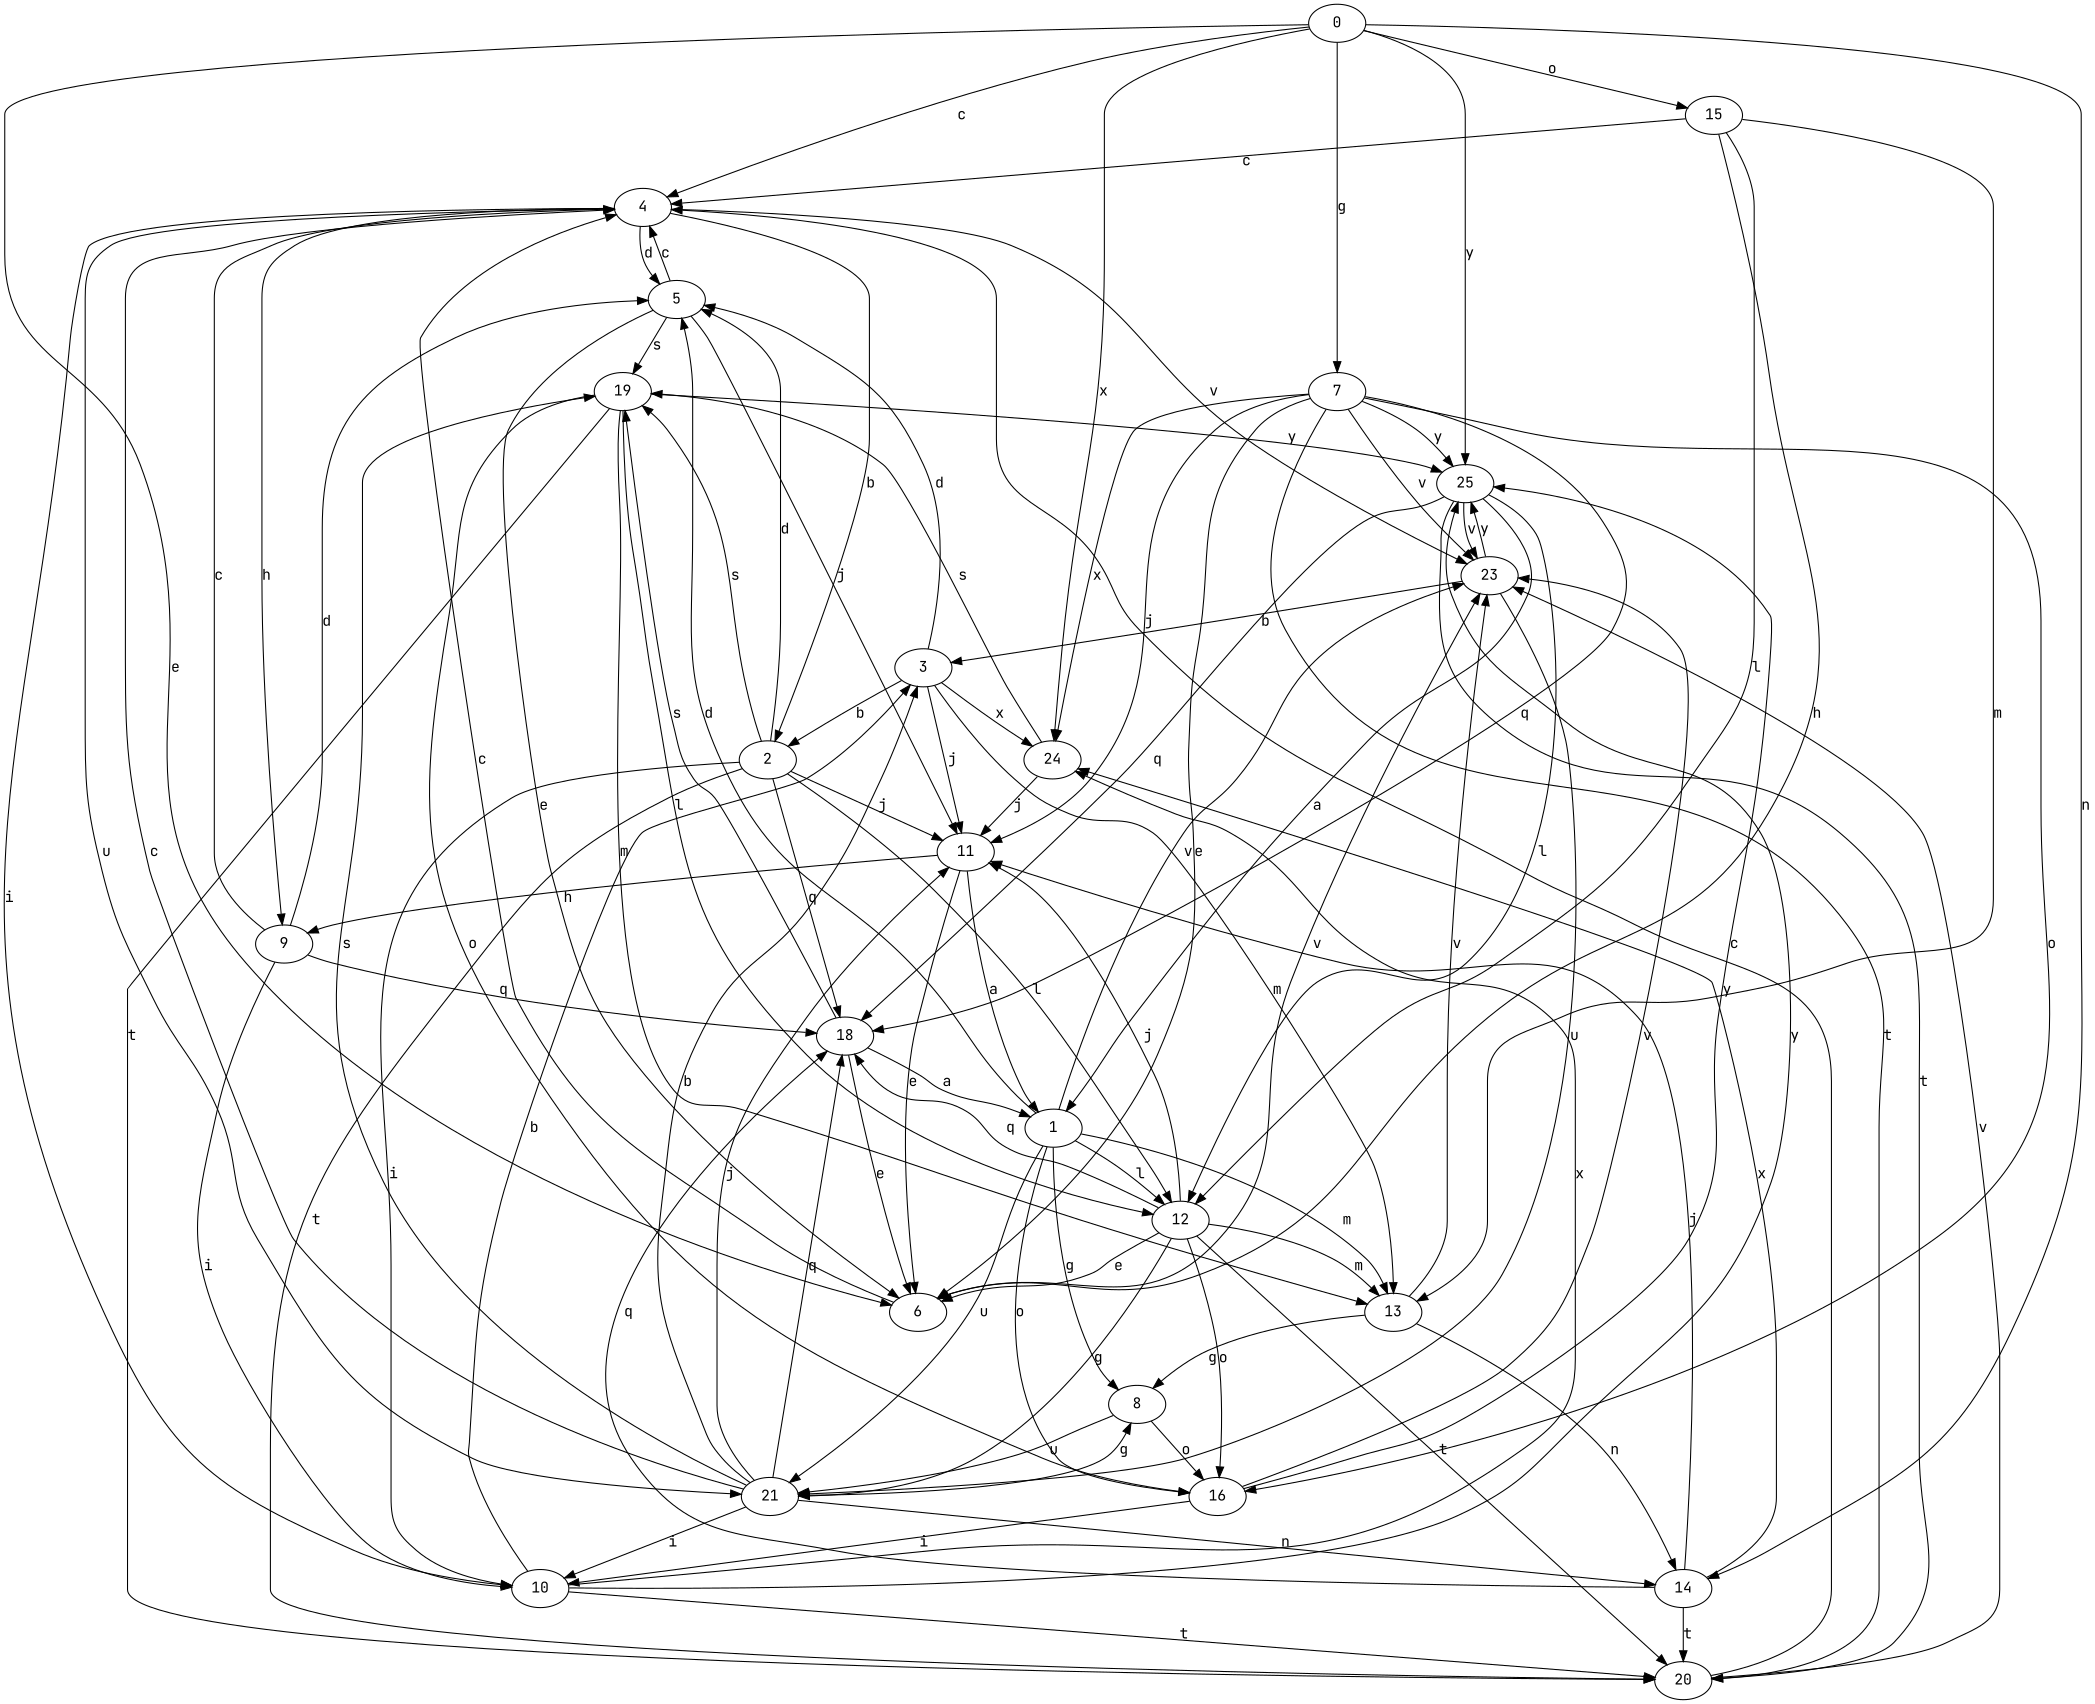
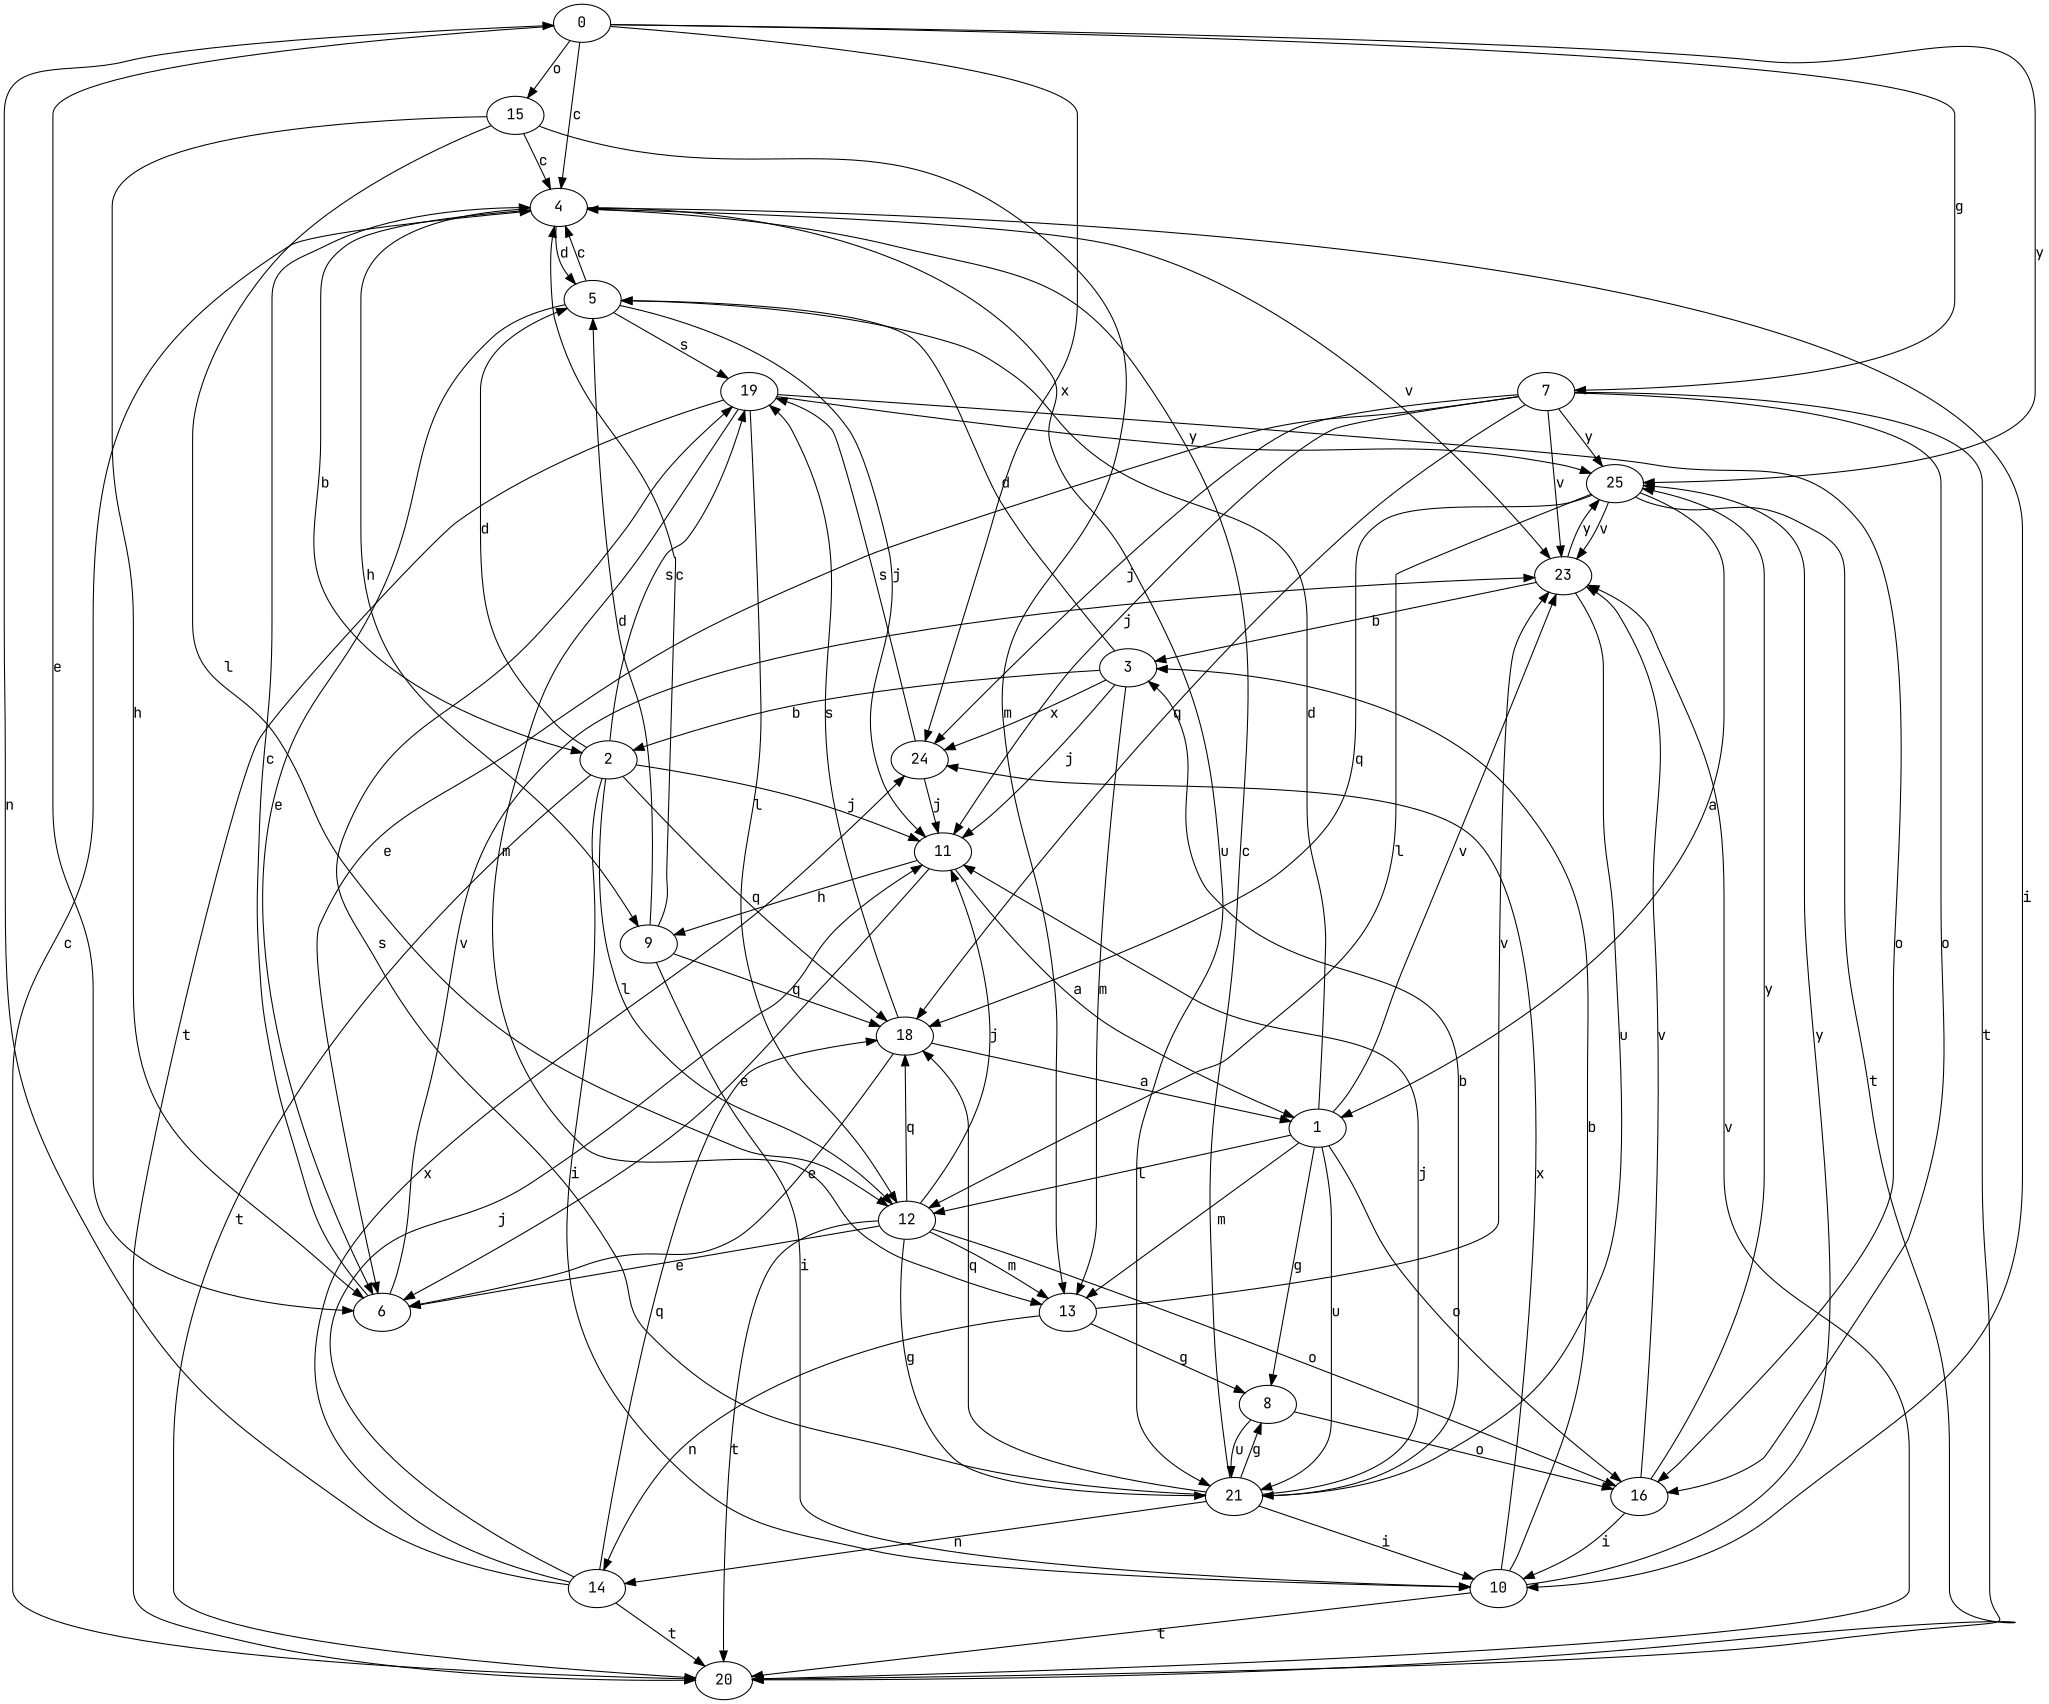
(2081, 559) -> (5, 707)
(1097, 576) -> (1131, 576)
